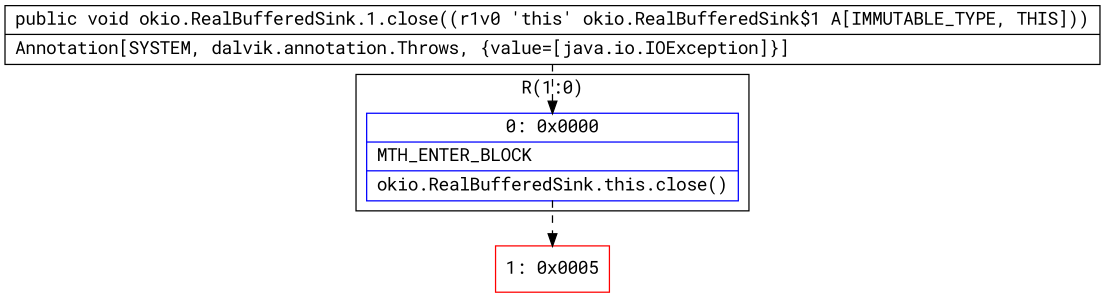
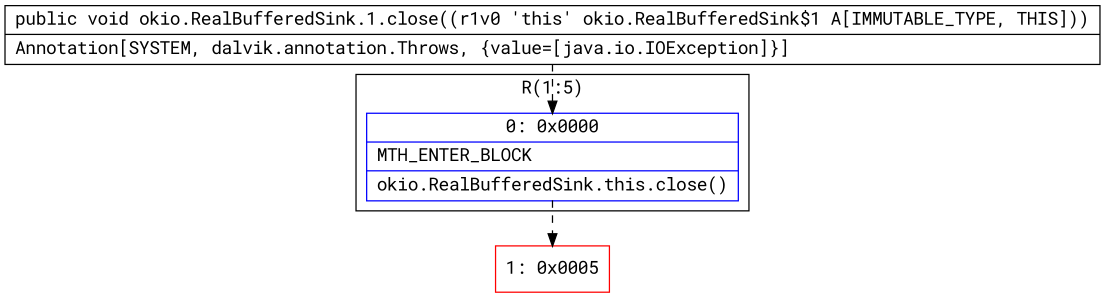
(552, 89) -> (552, 89)
